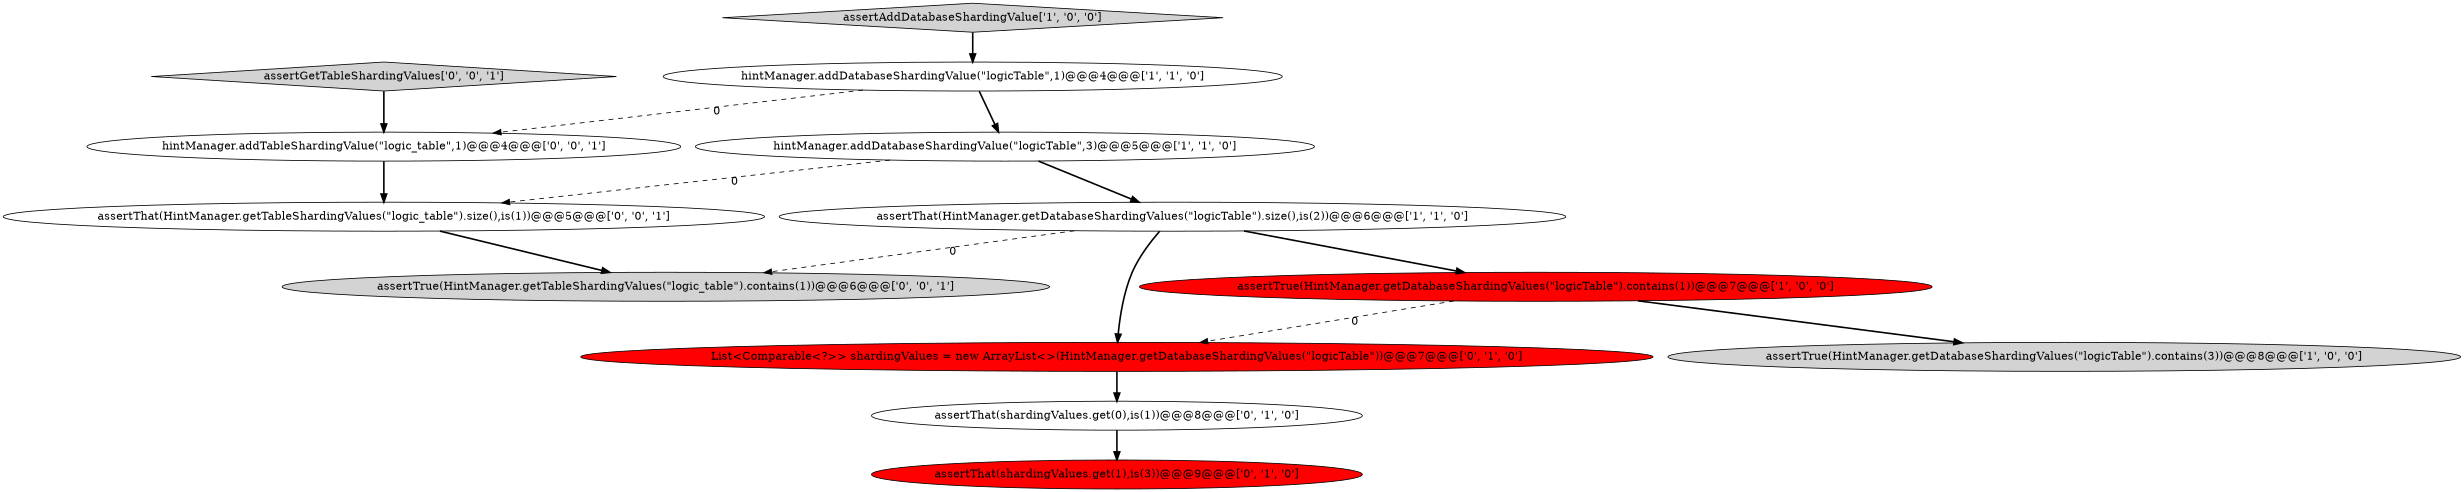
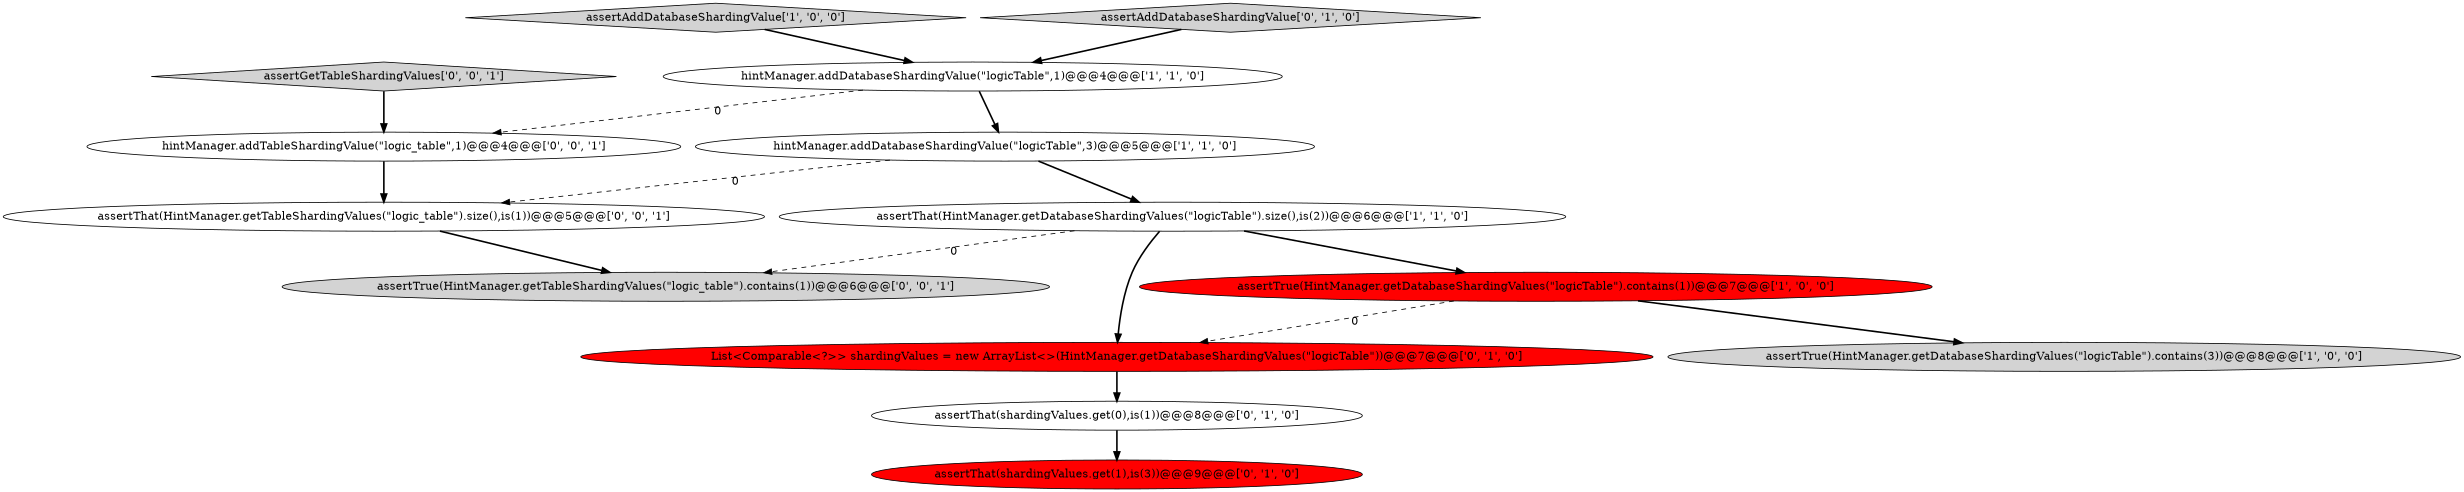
none -> (1230, 18)
